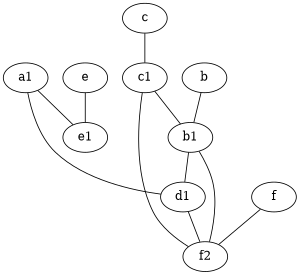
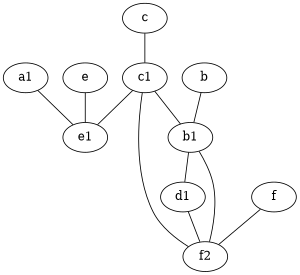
none -> (115, 108)
(75, 167) -> none
